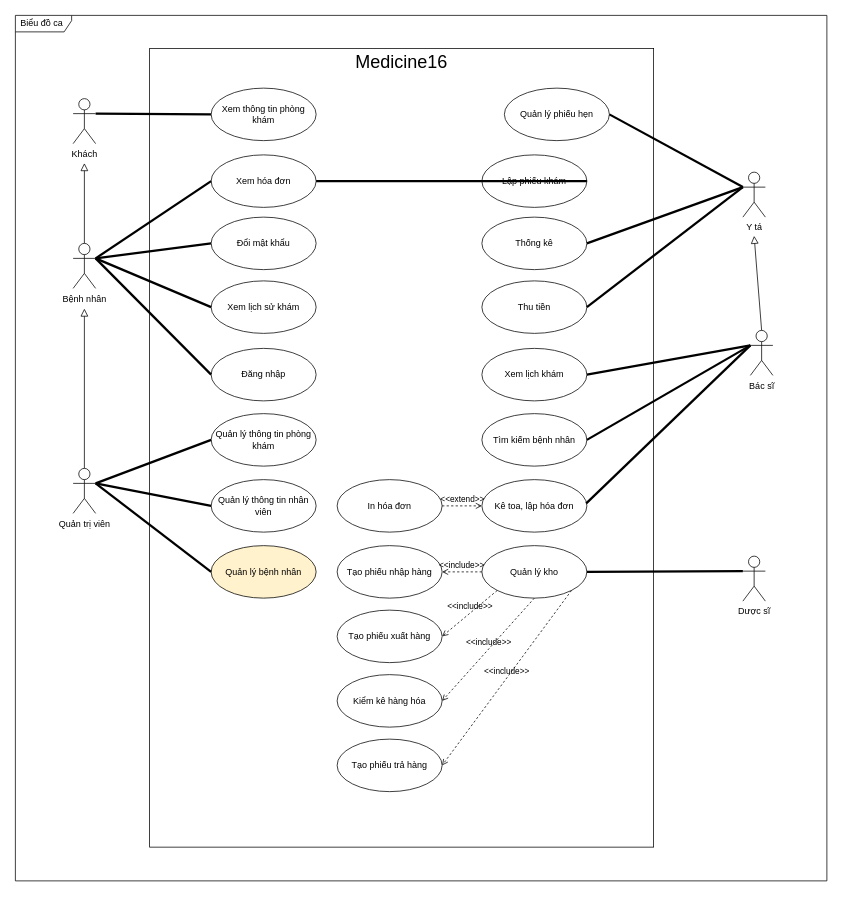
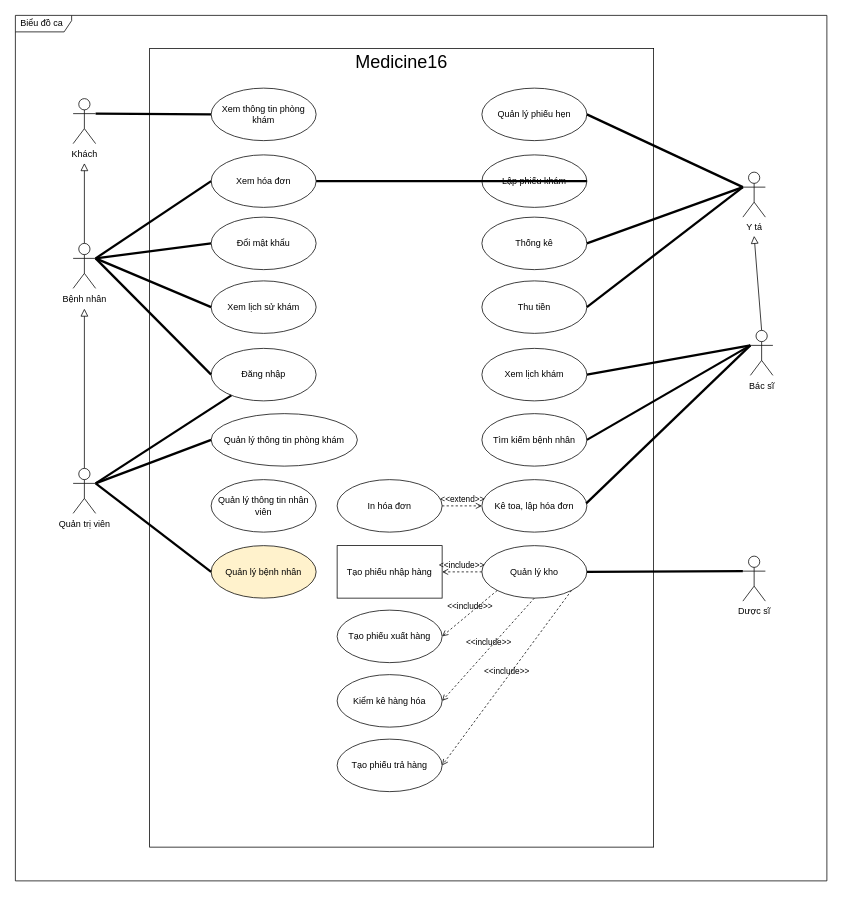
(557, 114) -> (534, 114)
(264, 440) -> (284, 440)
(155, 495) -> (166, 437)
(390, 572) -> (390, 572)
